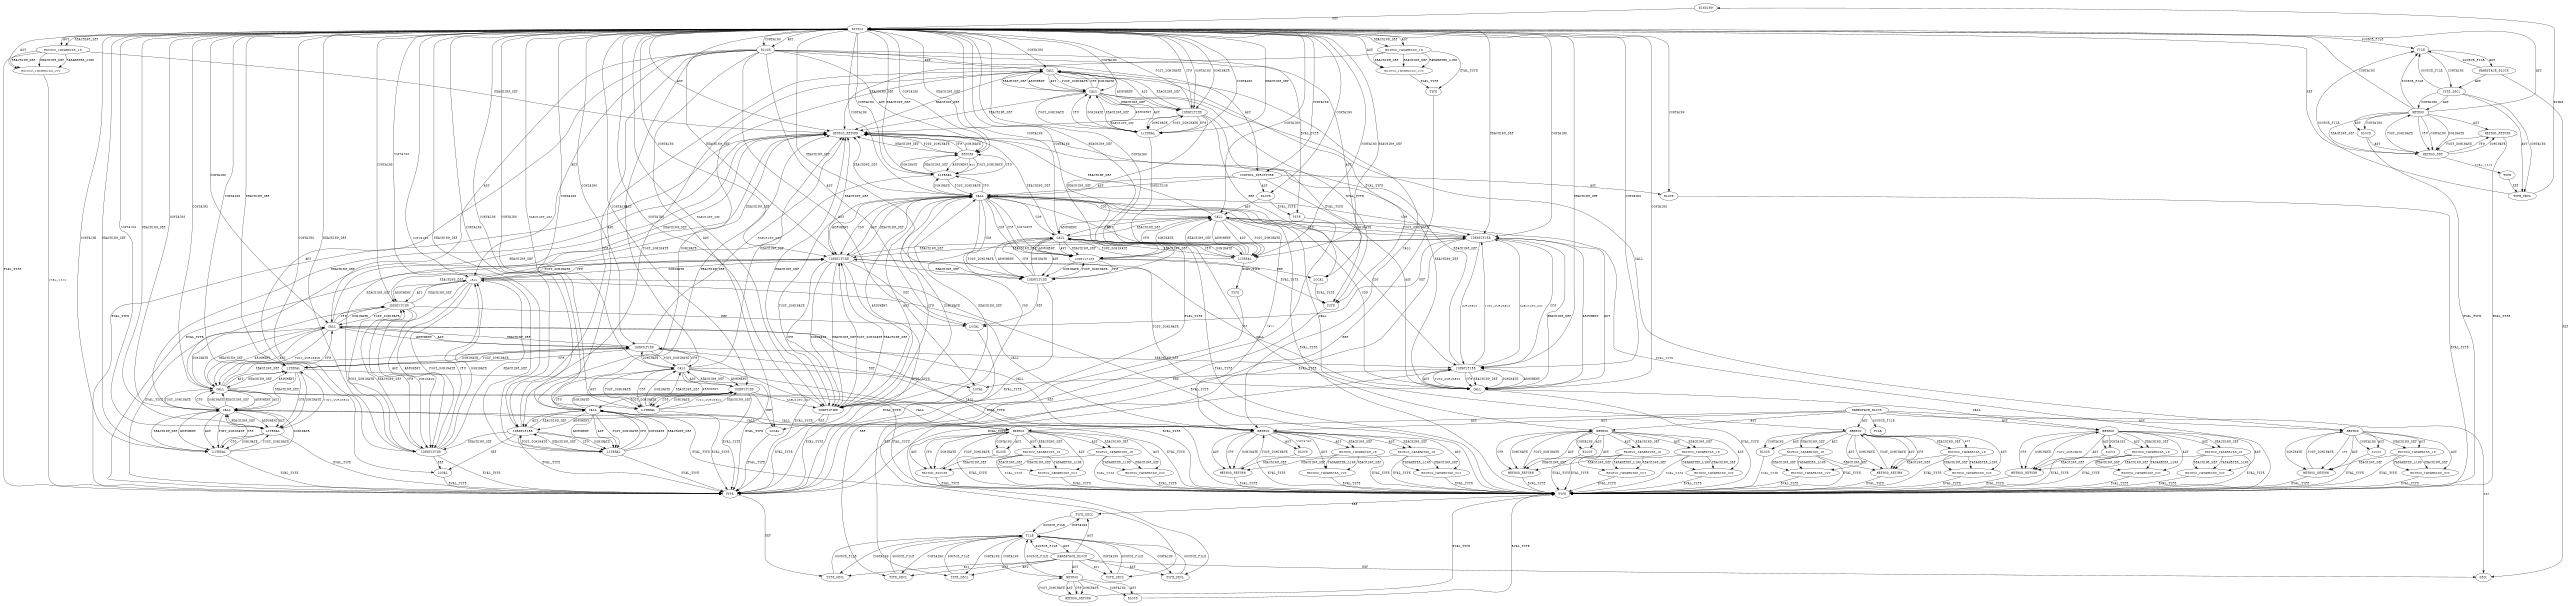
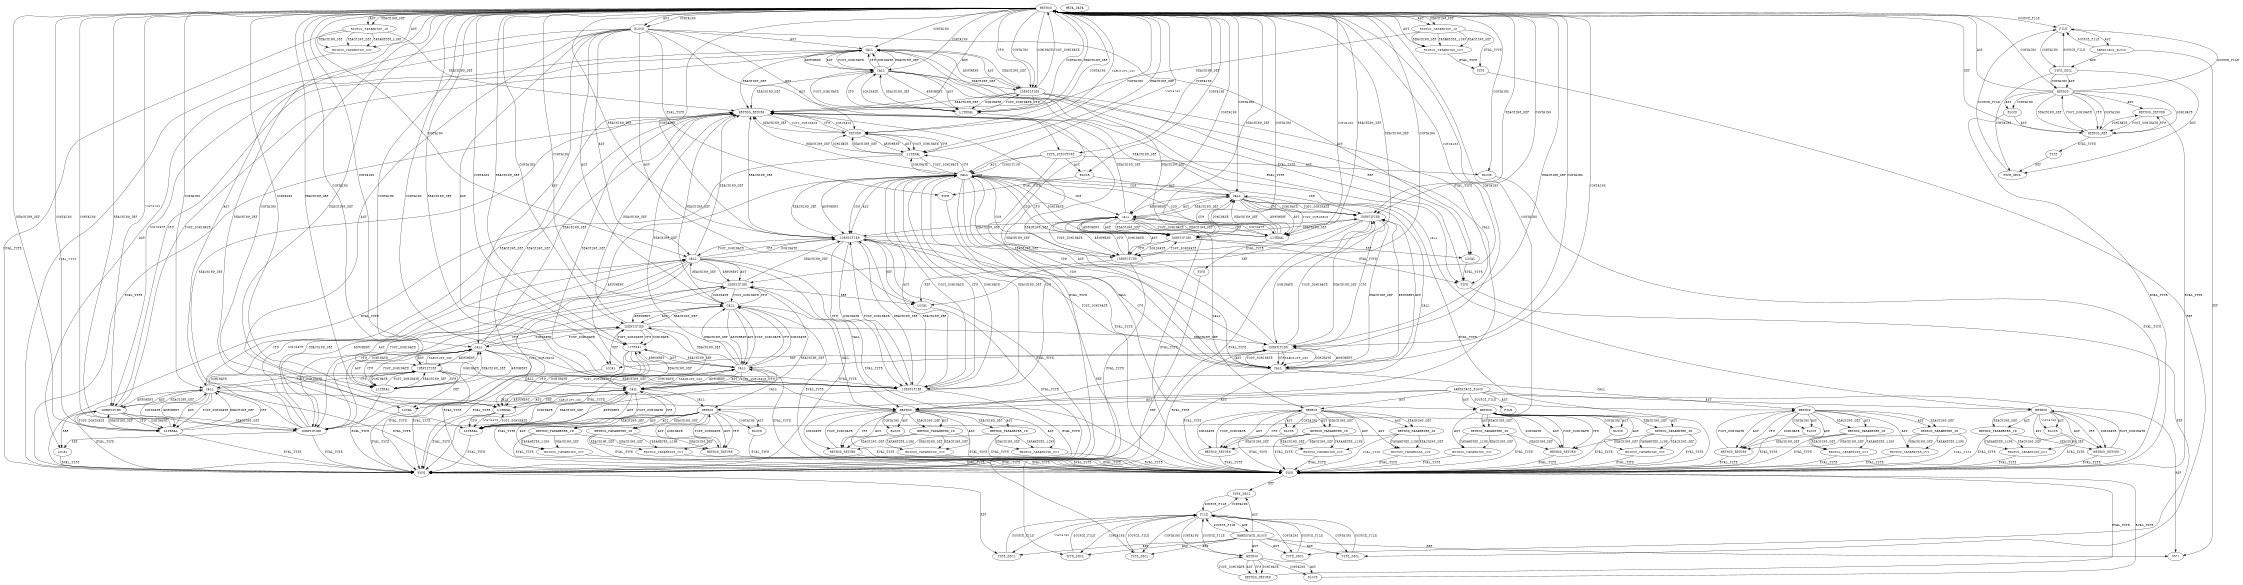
none -> (1075, 8)
(1706, 8) -> none
(1257, 175) -> (1061, 154)
